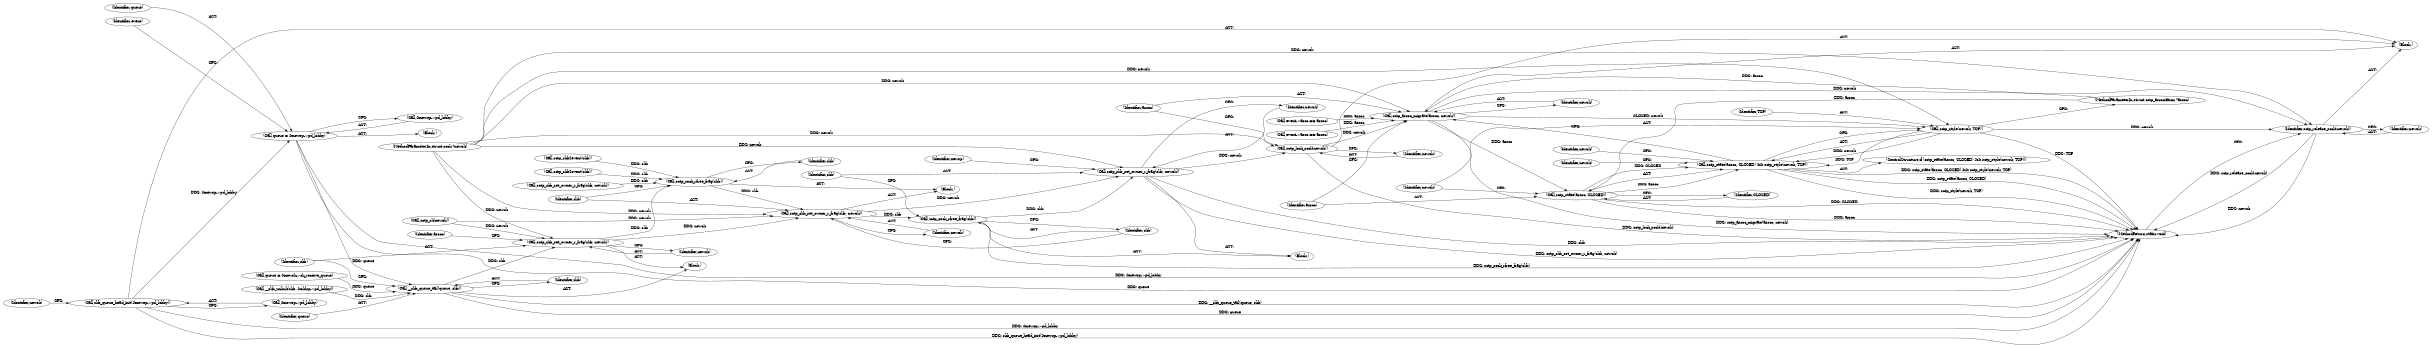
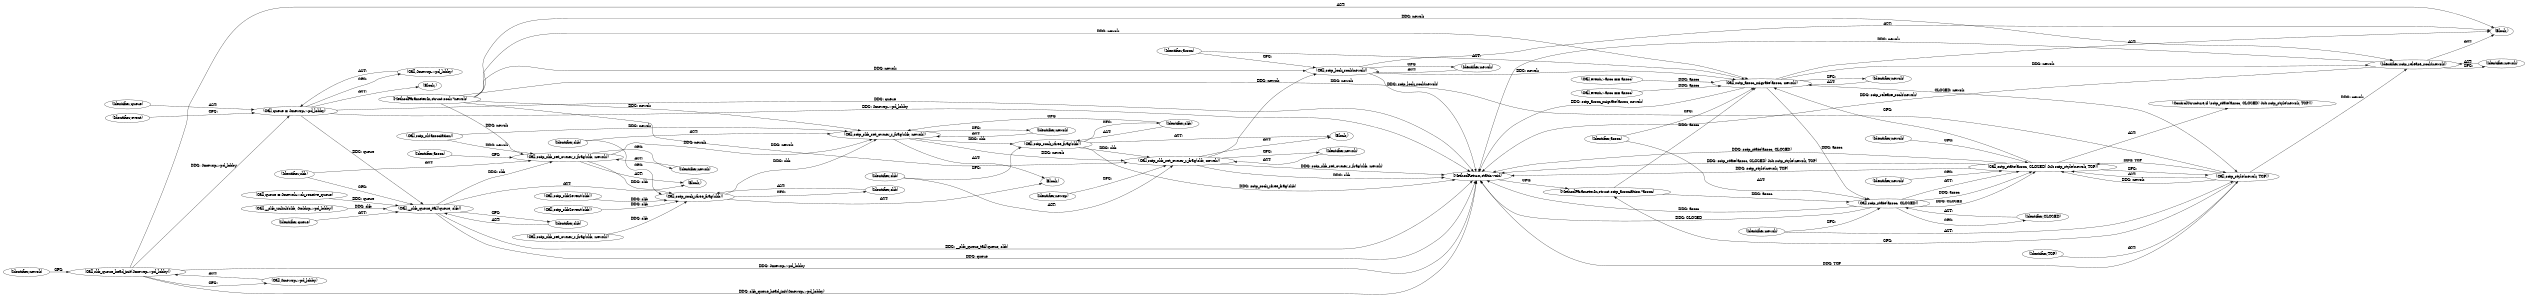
(2214, 169) -> (1532, 184)
(430, 221) -> (430, 136)
